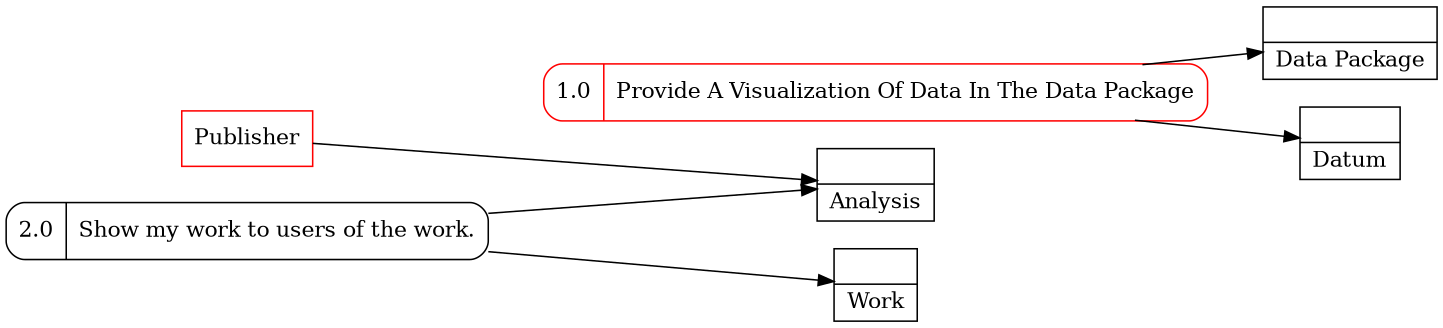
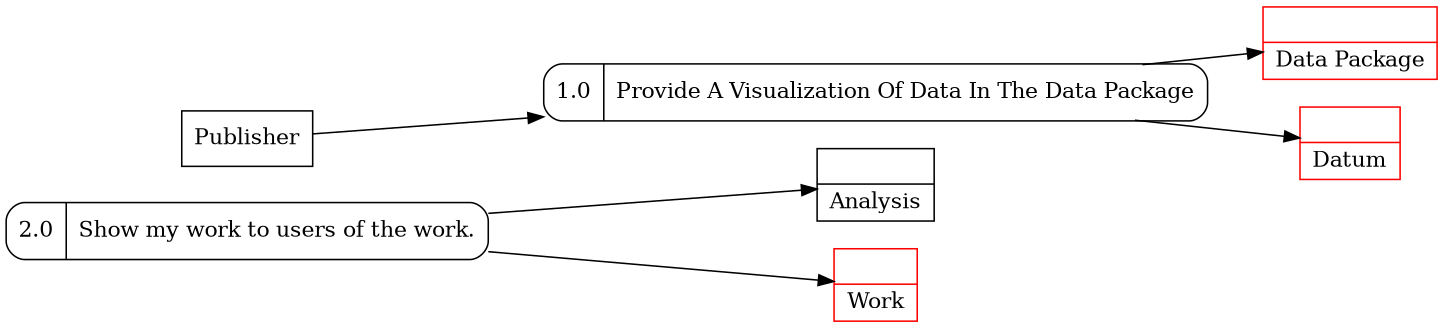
(1350, 43) -> (1350, 43)
(876, 92) -> (876, 92)
(247, 139) -> (247, 139)
(1350, 143) -> (1350, 143)
(557, 161) -> (420, 126)
(876, 285) -> (876, 285)
